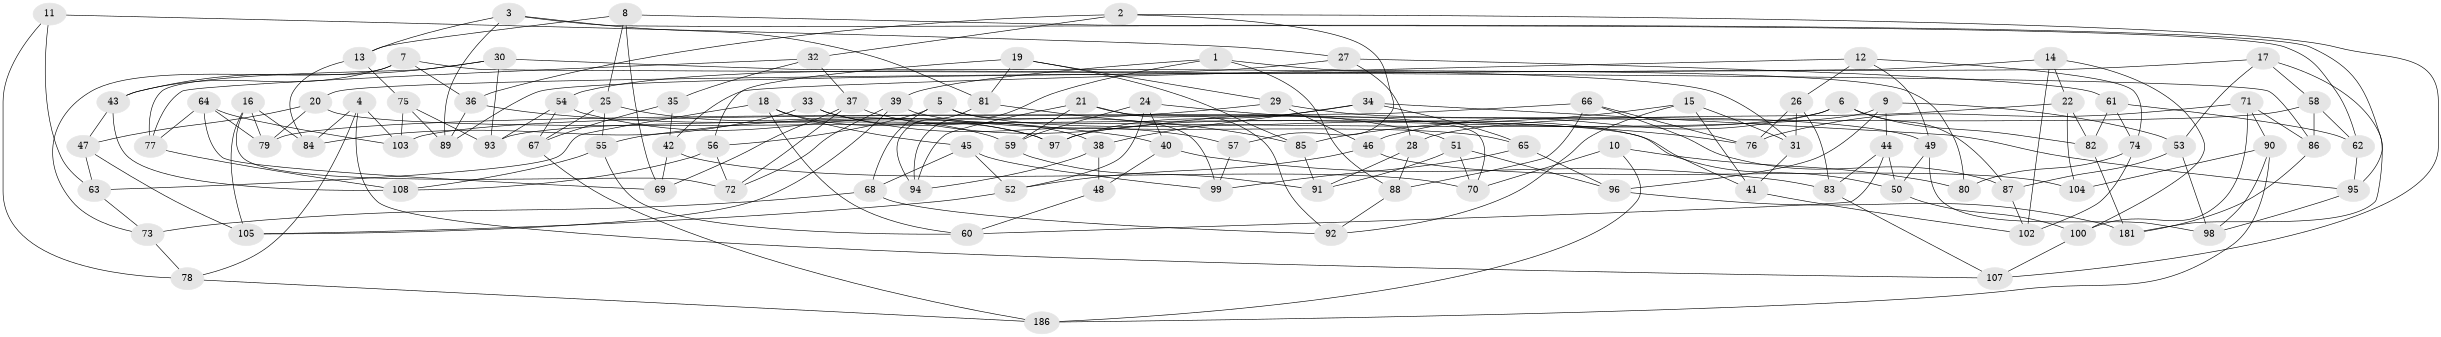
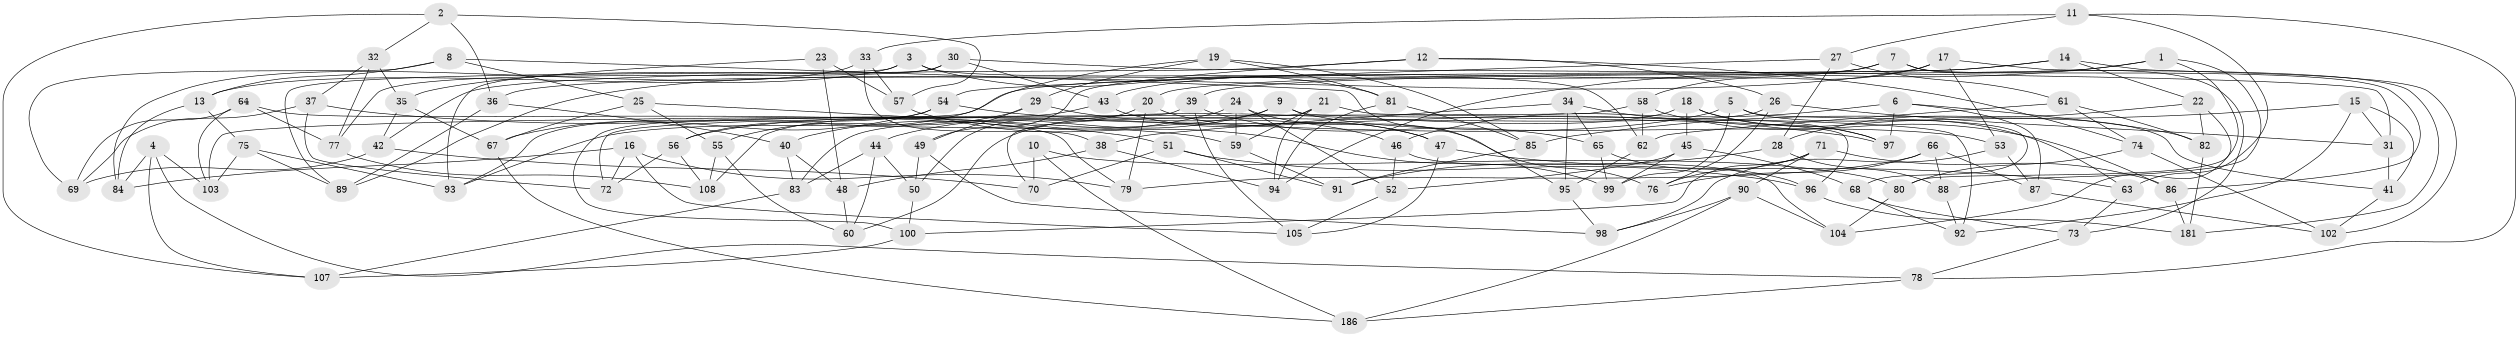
none -> (1466, 20)
none -> (821, 58)
none -> (1867, 214)
